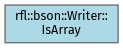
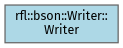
(62, 24) -> (62, 24)
